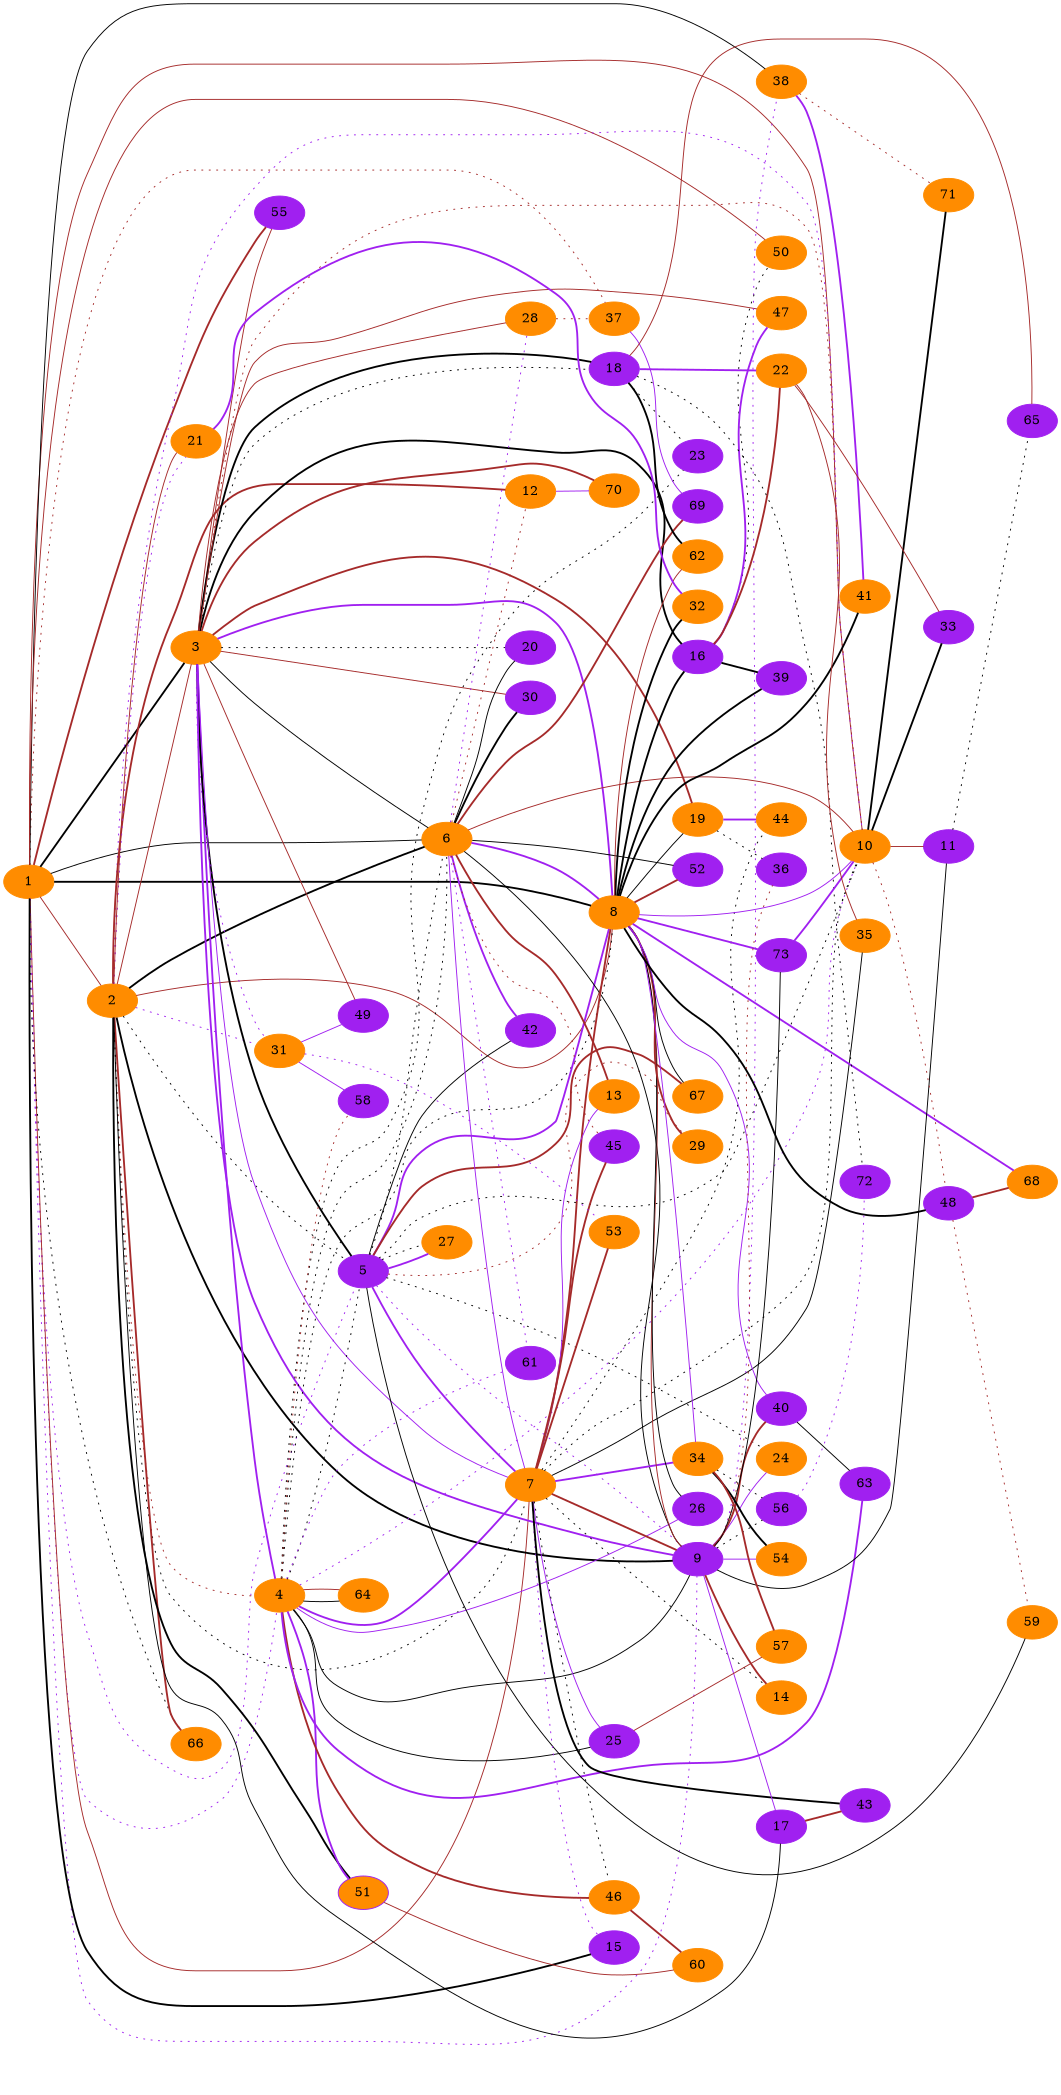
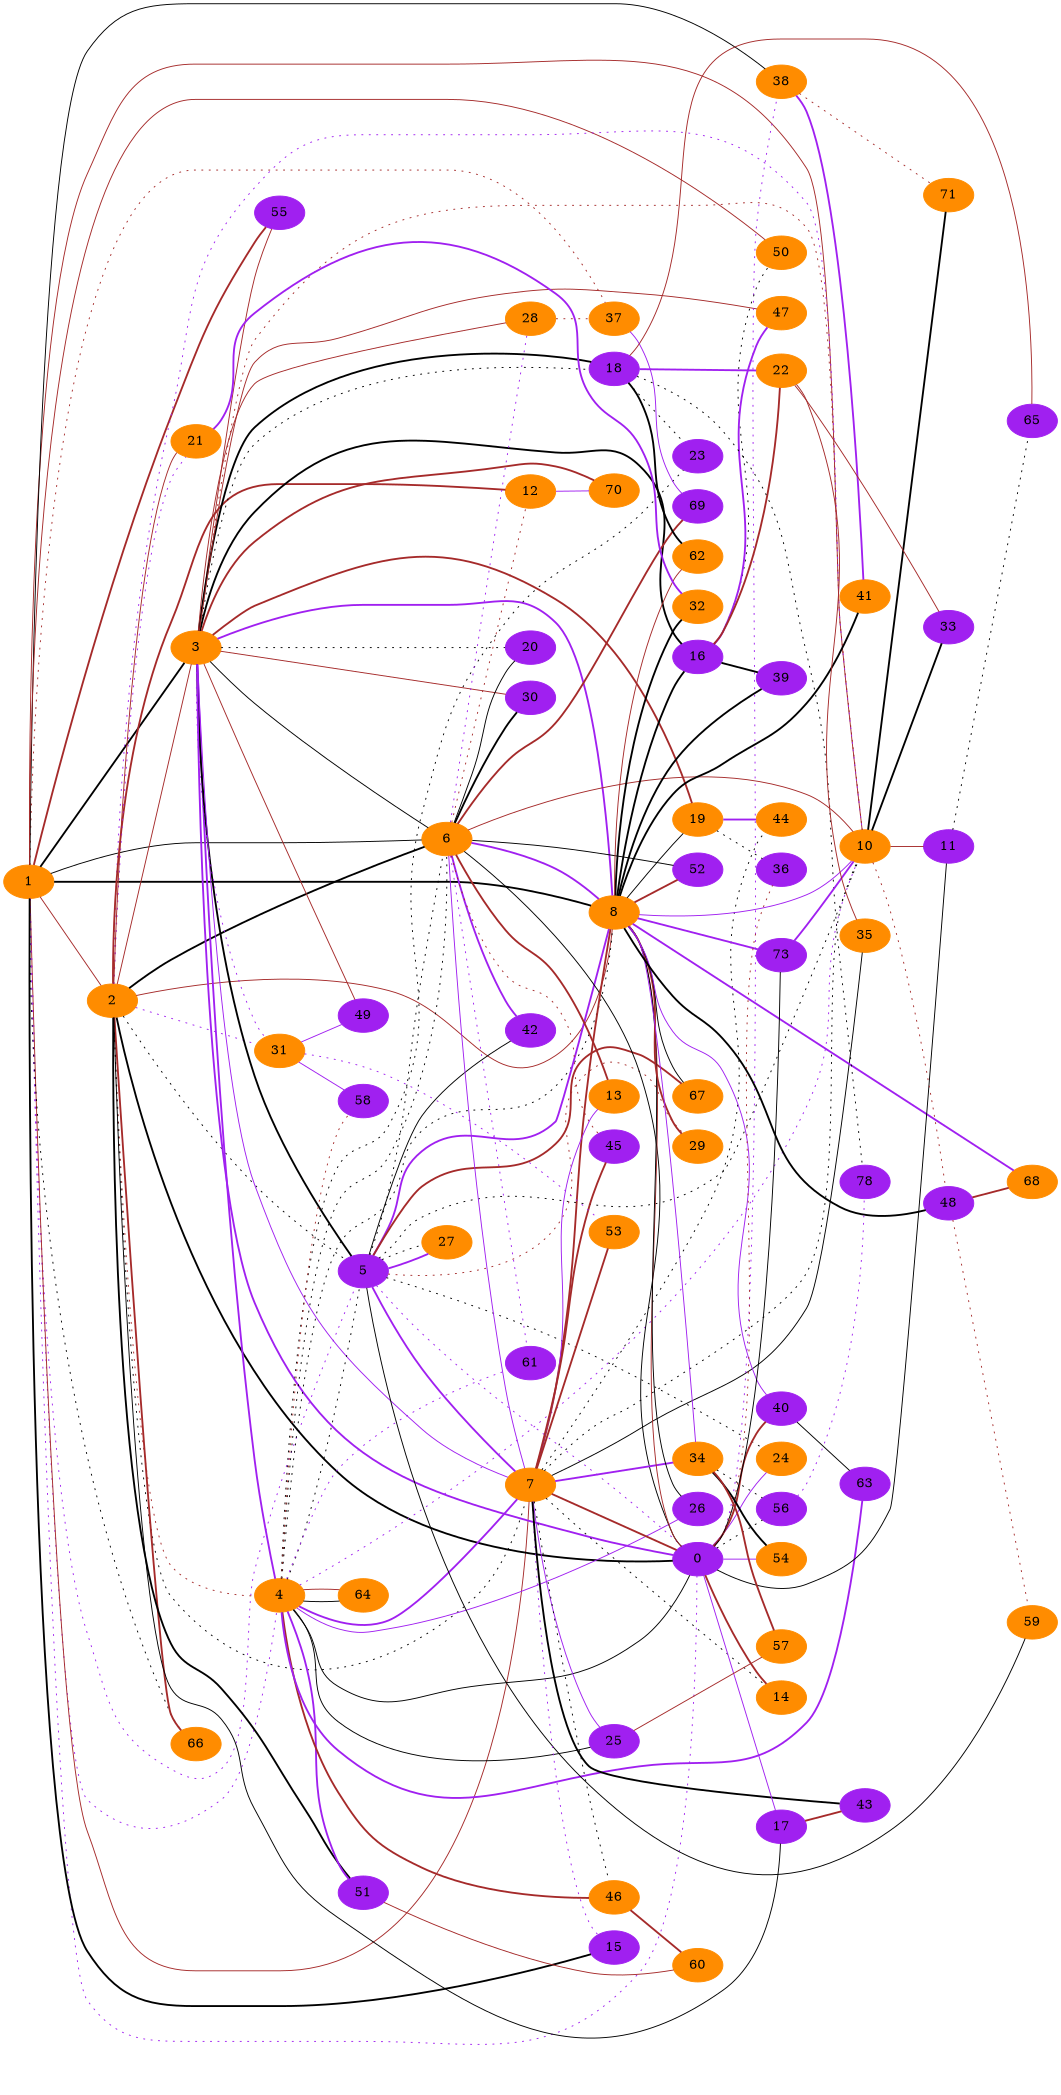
(865, 1182) -> (865, 1182)
(698, 1559) -> (698, 1559)
(363, 1893) -> (363, 1893)
